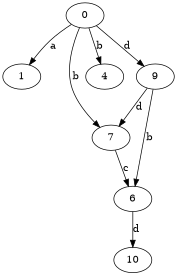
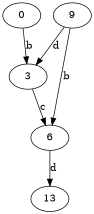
(117, 44) -> none
(22, 77) -> none
(105, 77) -> none
(111, 138) -> (28, 77)
(133, 260) -> (50, 199)
